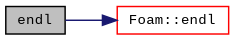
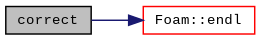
(35, 20) -> (48, 20)
